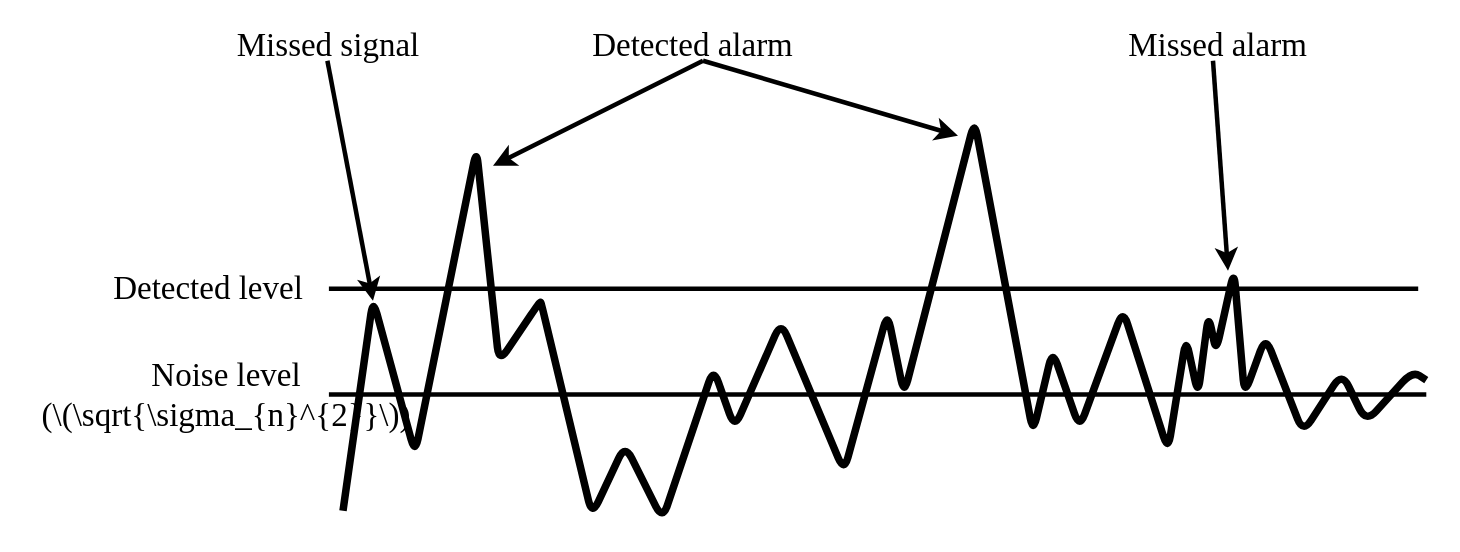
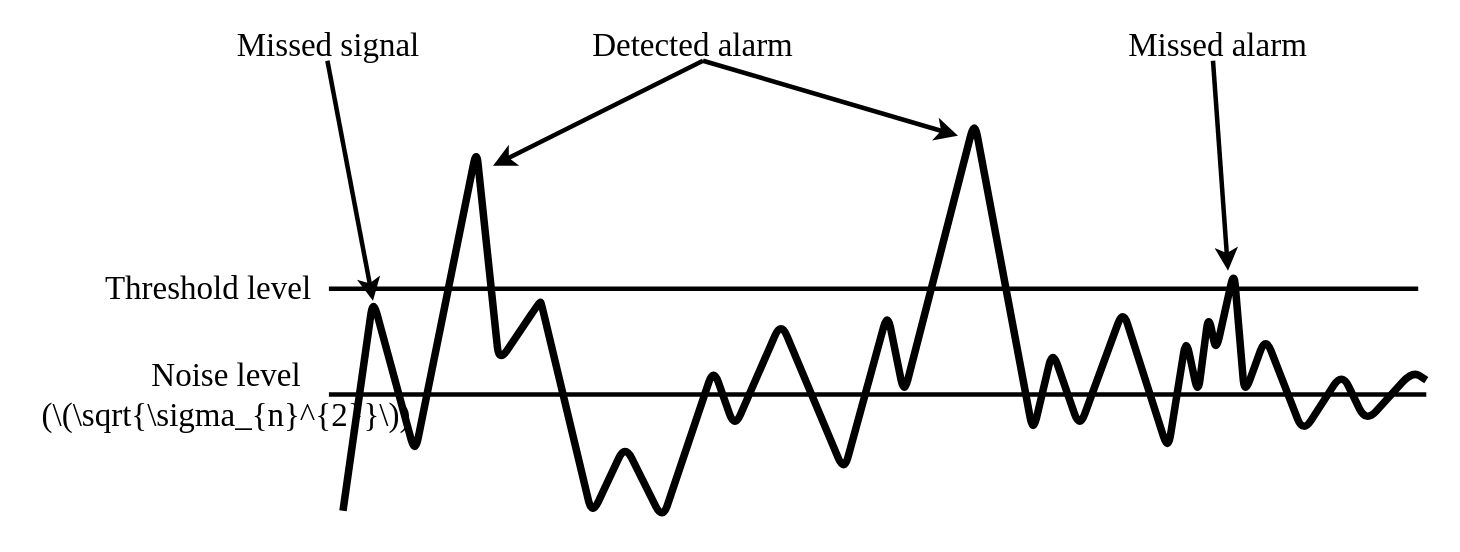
(209, 289) -> (209, 289)
